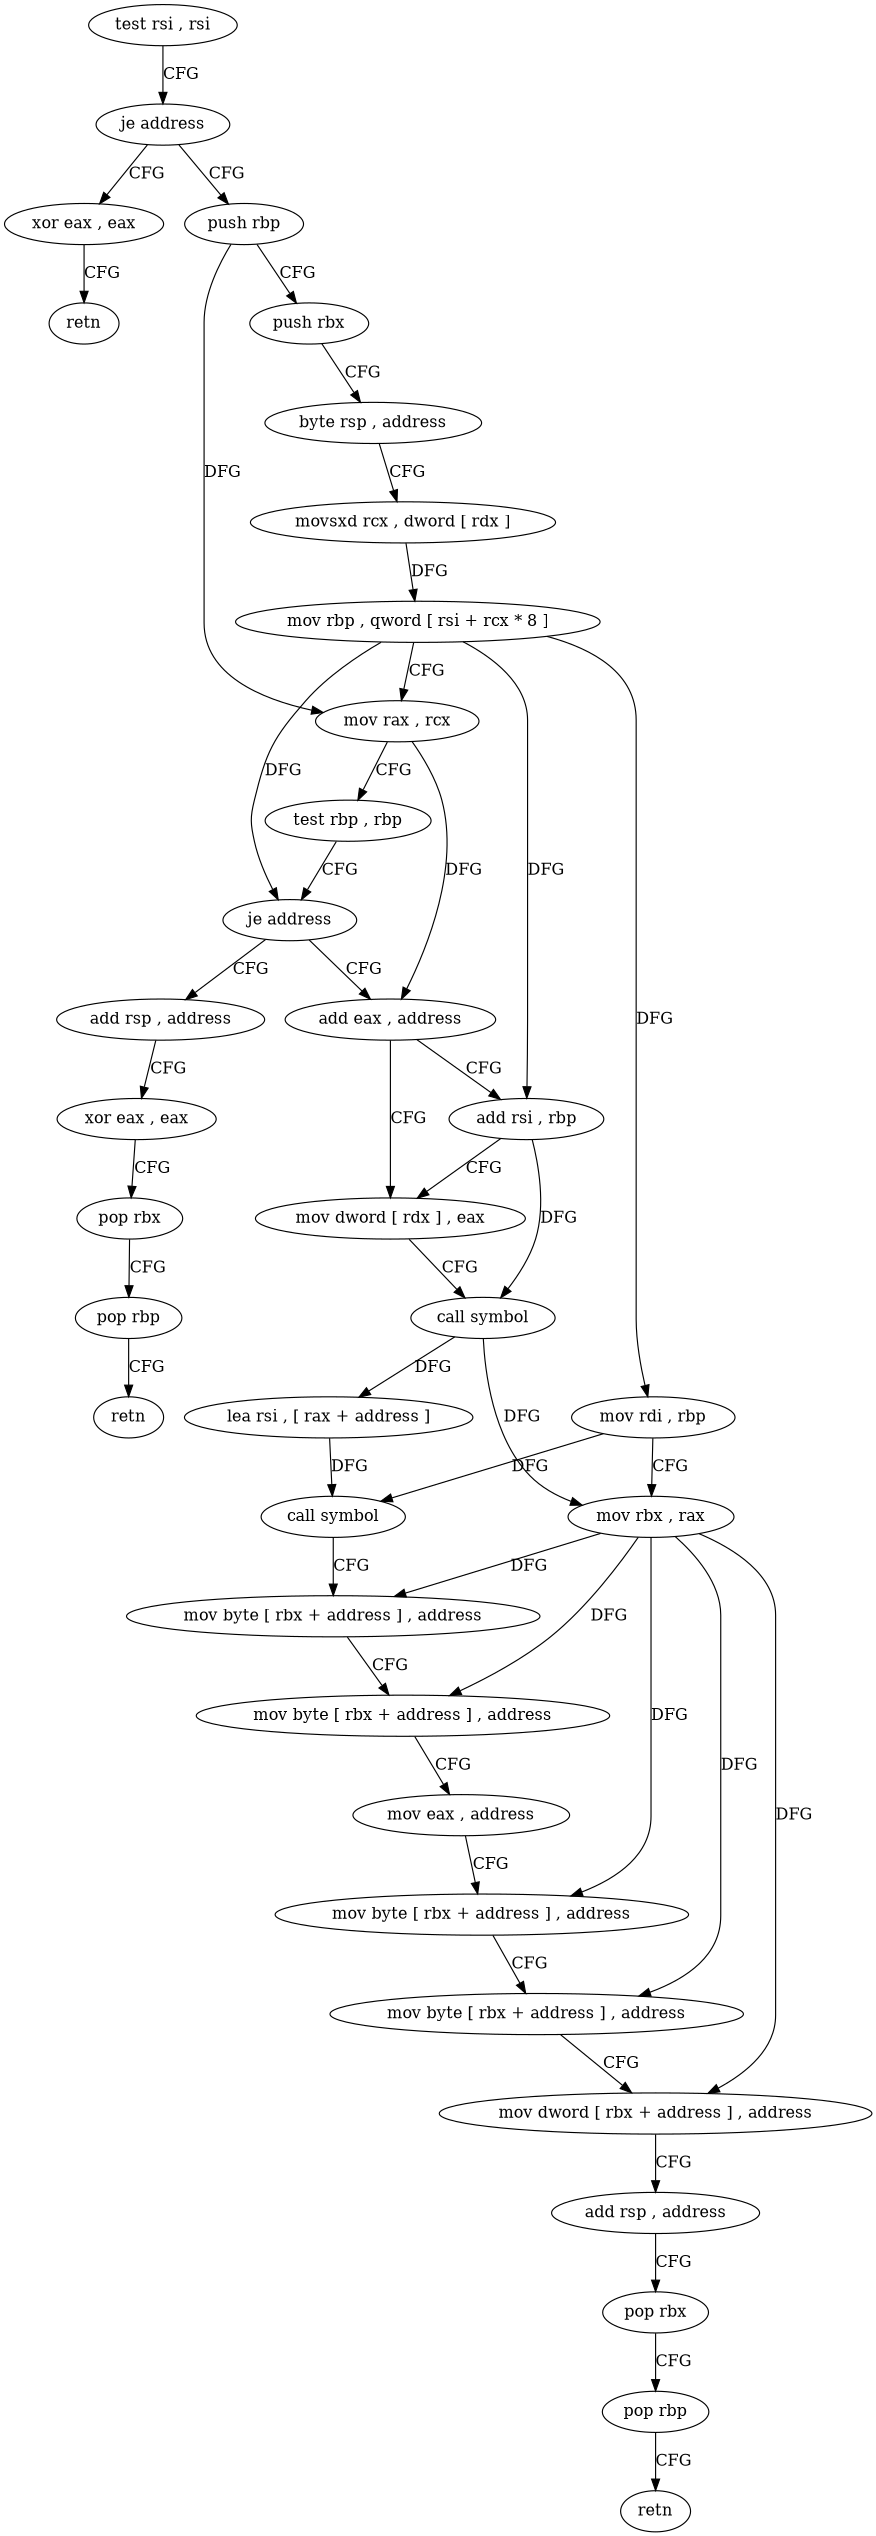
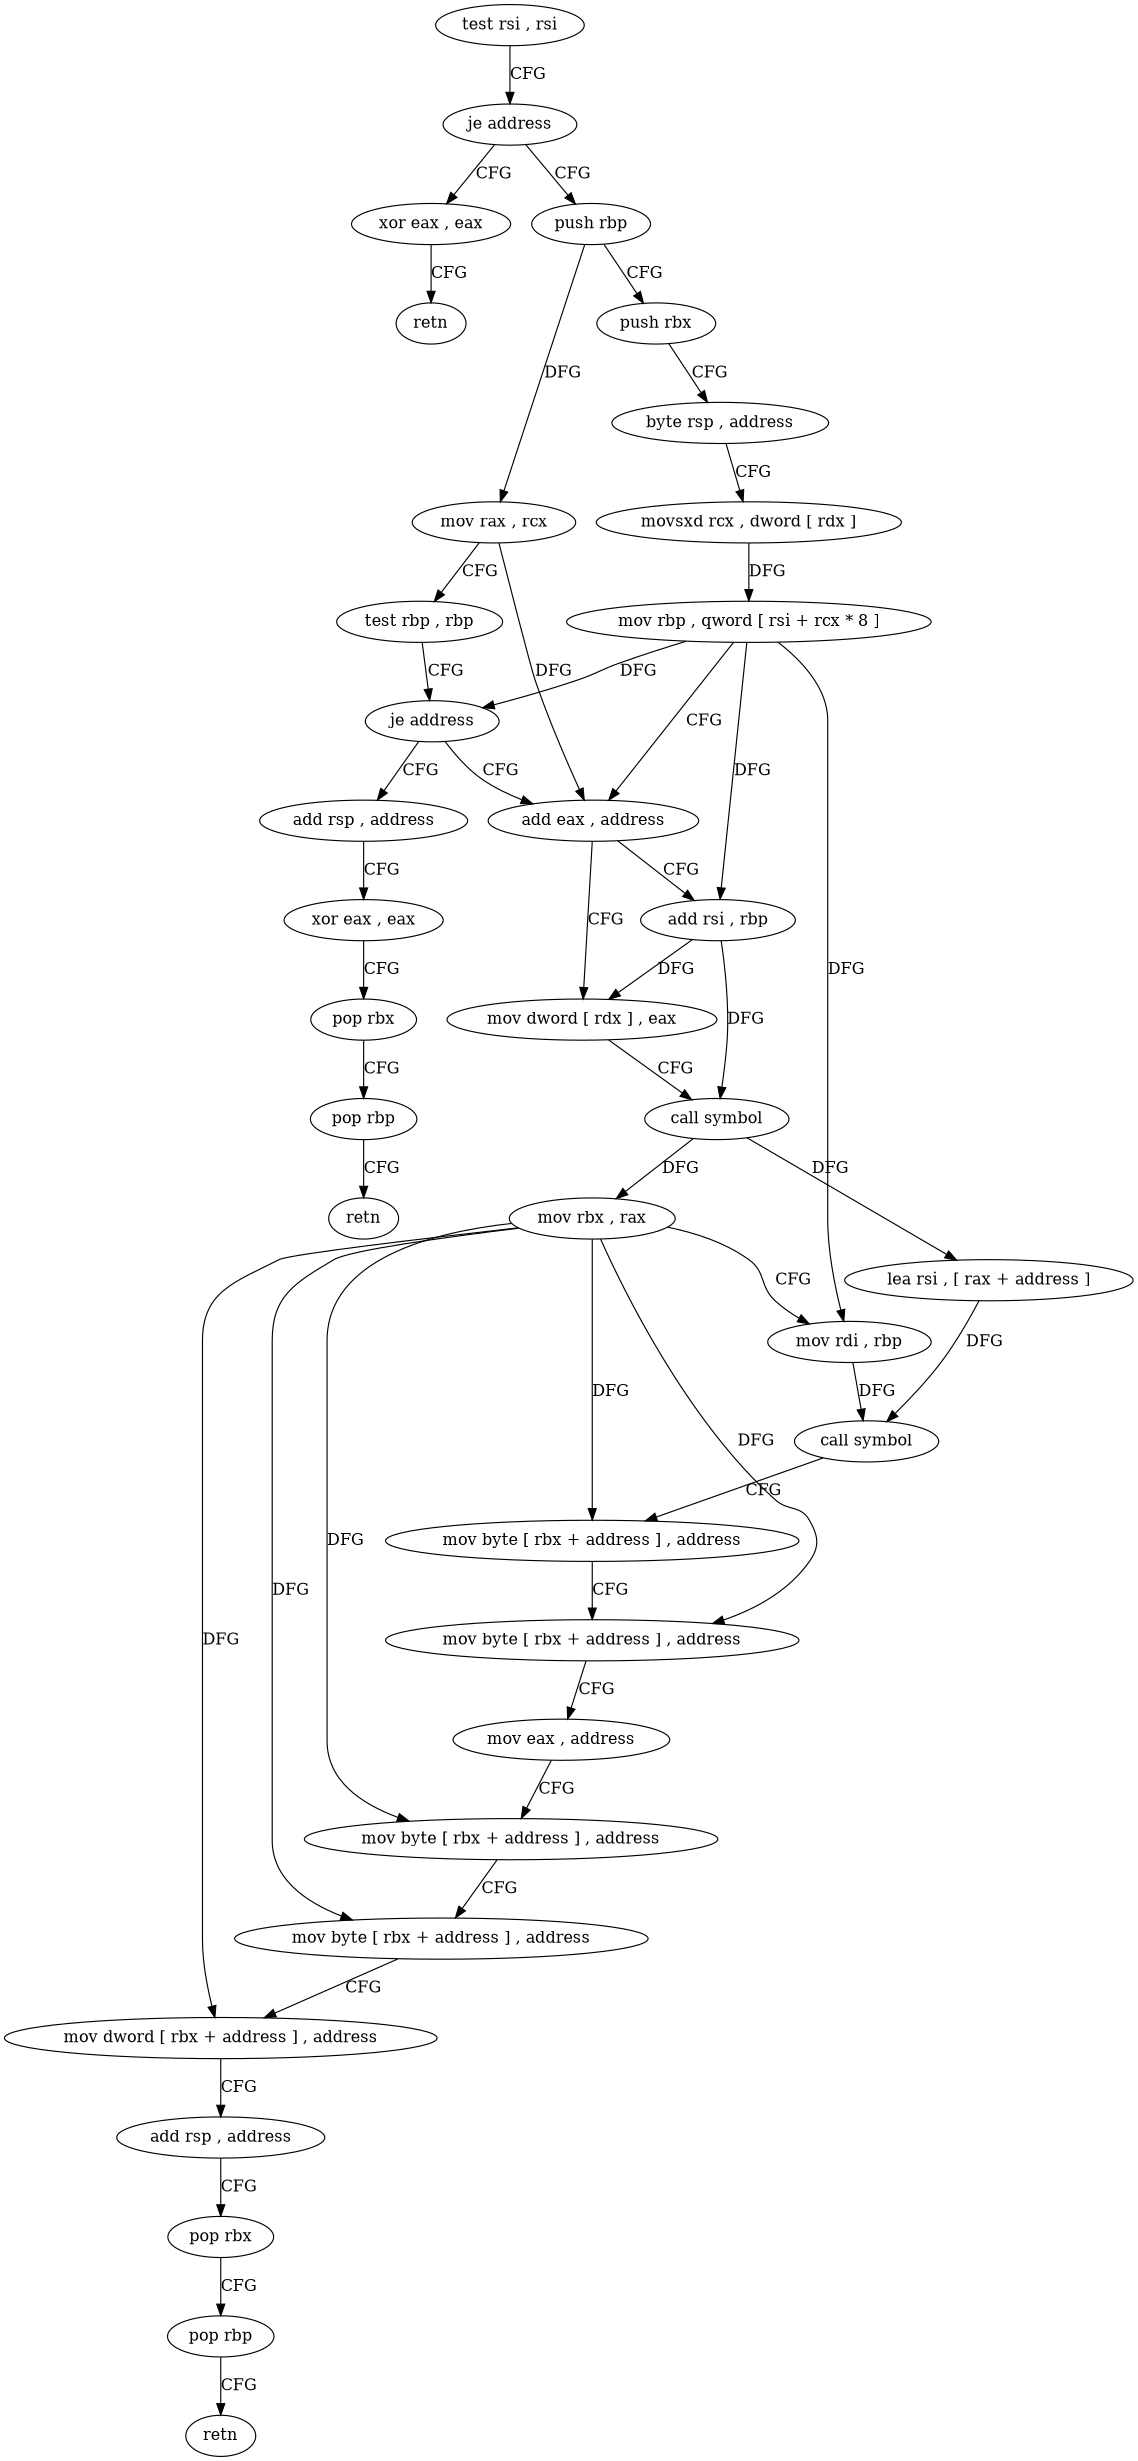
(409, 666) -> (675, 717)
(484, 1169) -> (676, 970)
(652, 1461) -> (745, 1257)
